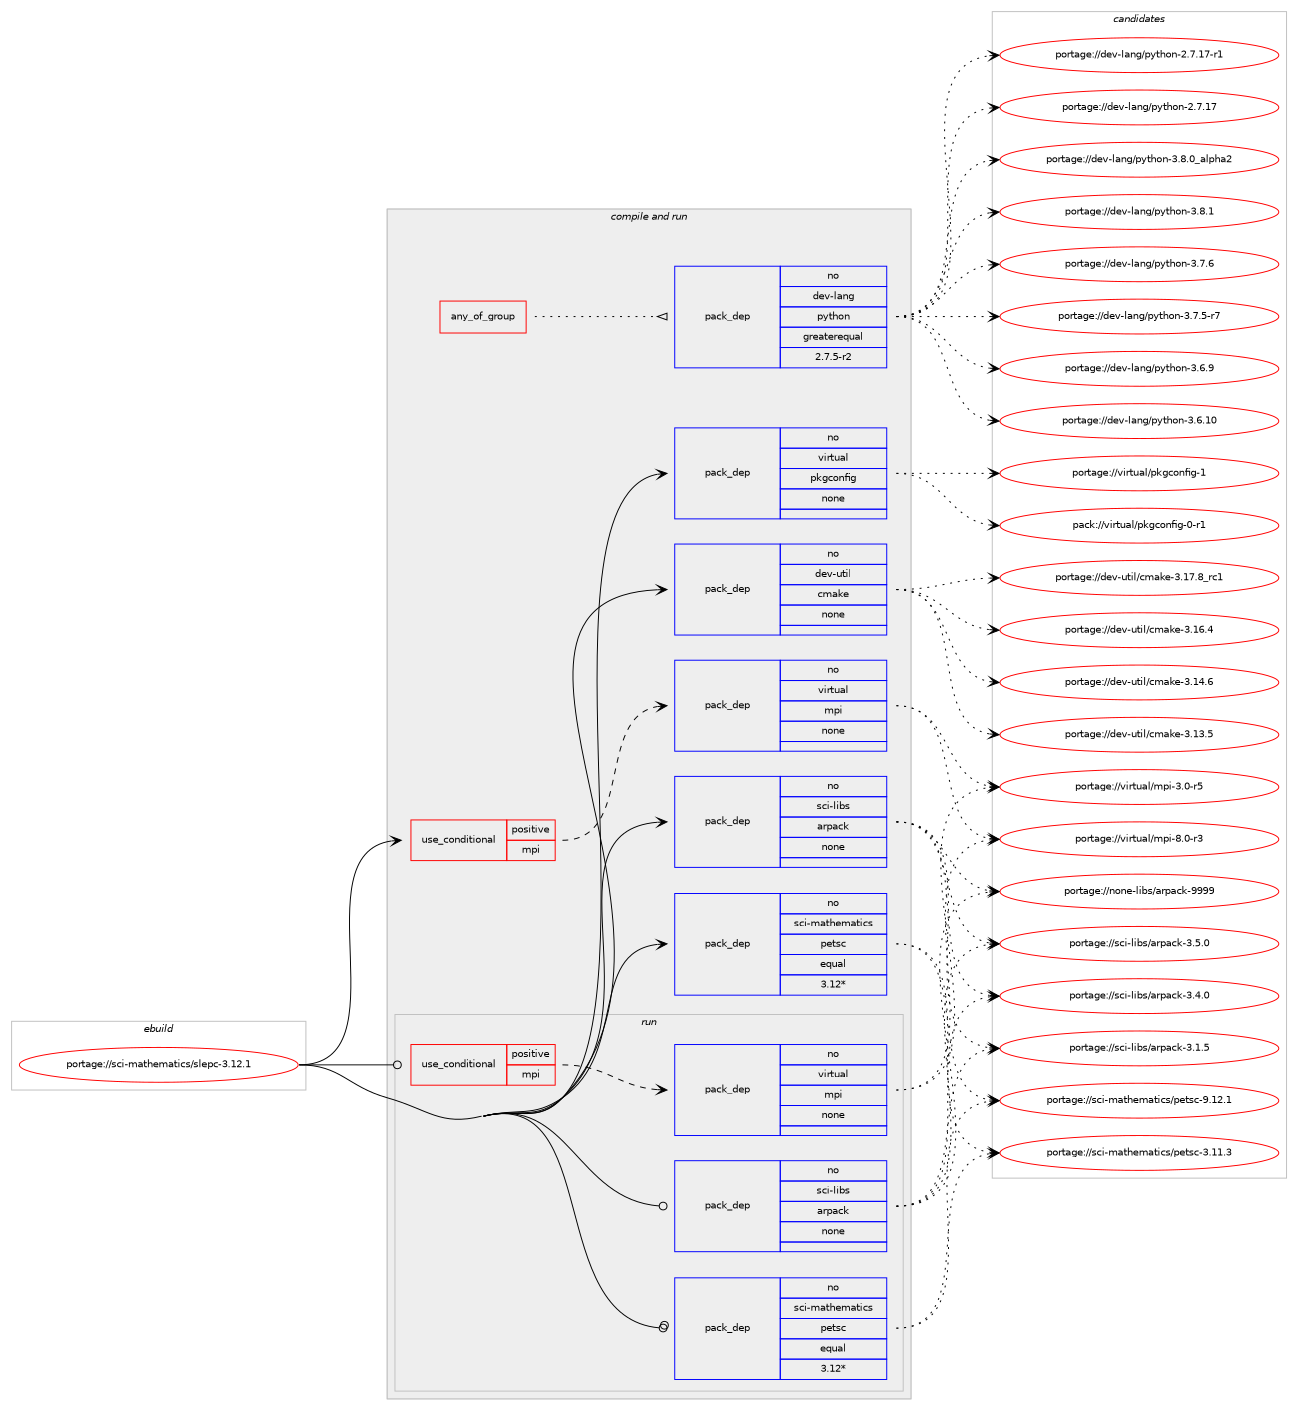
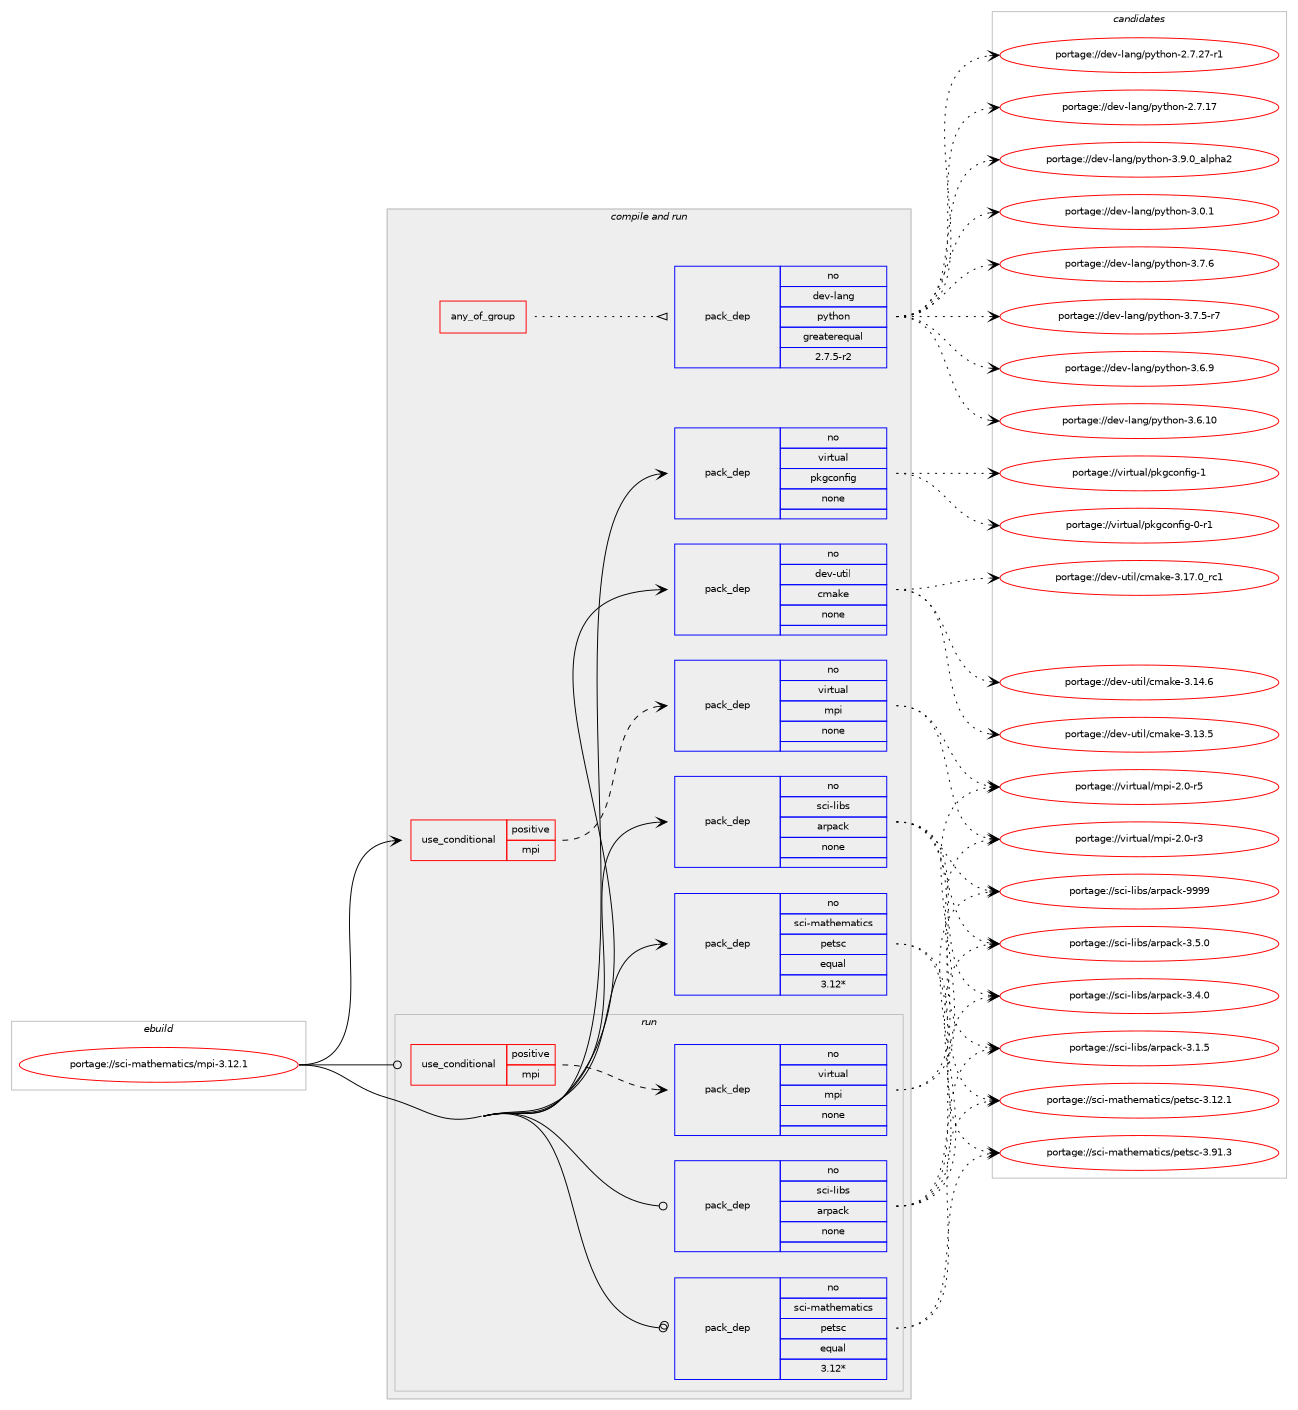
(1139, 55) -> (1139, 55)
(1139, 160) -> (1139, 160)
(1139, 212) -> (1139, 212)
(1139, 526) -> (1139, 526)
(1139, 578) -> (1139, 578)
(1139, 630) -> none
(1139, 787) -> (1139, 787)
(1139, 839) -> (1139, 839)
(1139, 892) -> (1139, 892)
(159, 1065) -> (159, 1065)
(1139, 1101) -> (1139, 1101)
(1139, 1153) -> (1139, 1153)
